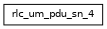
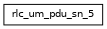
(53, 15) -> (53, 15)
